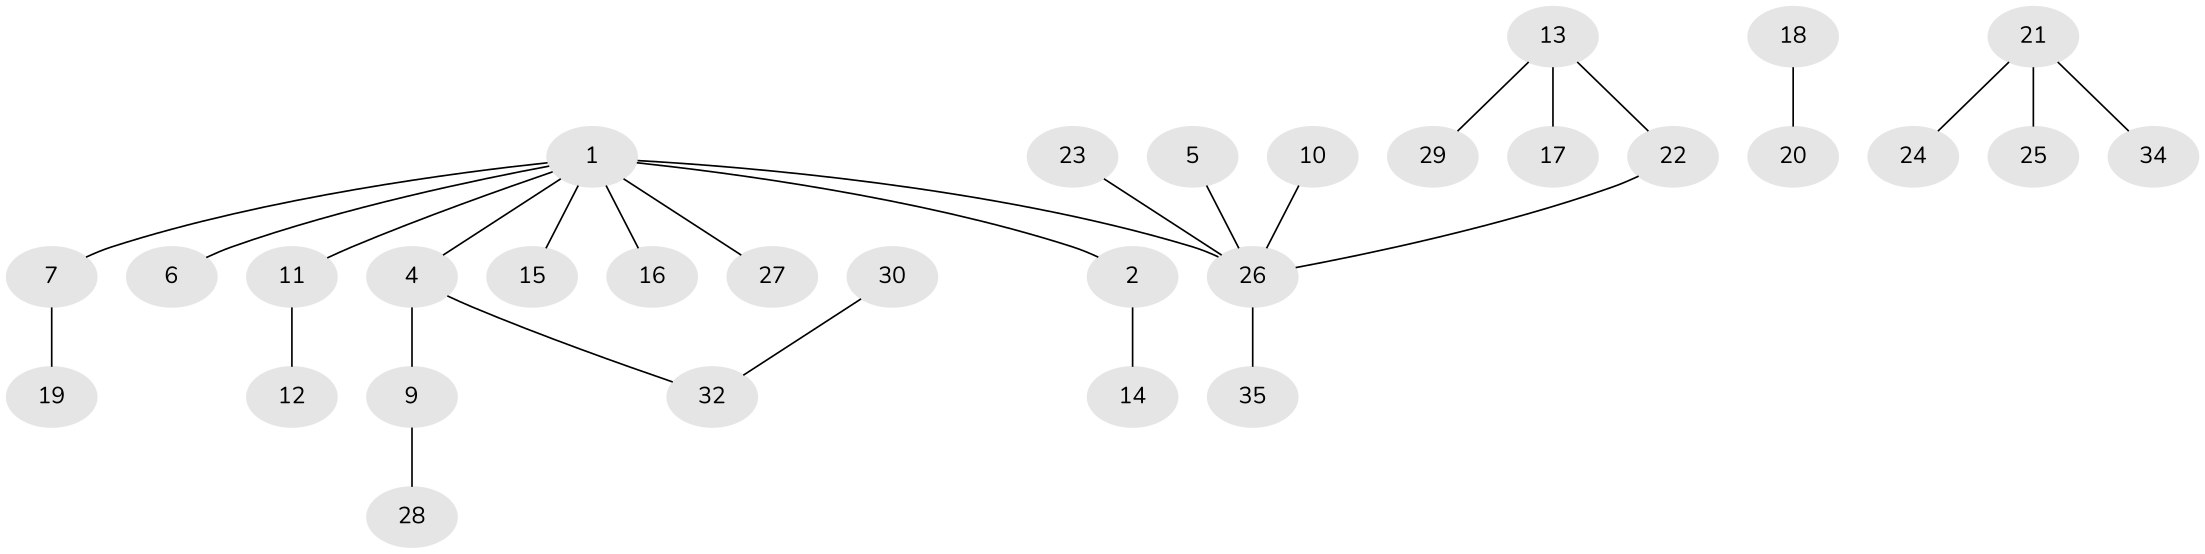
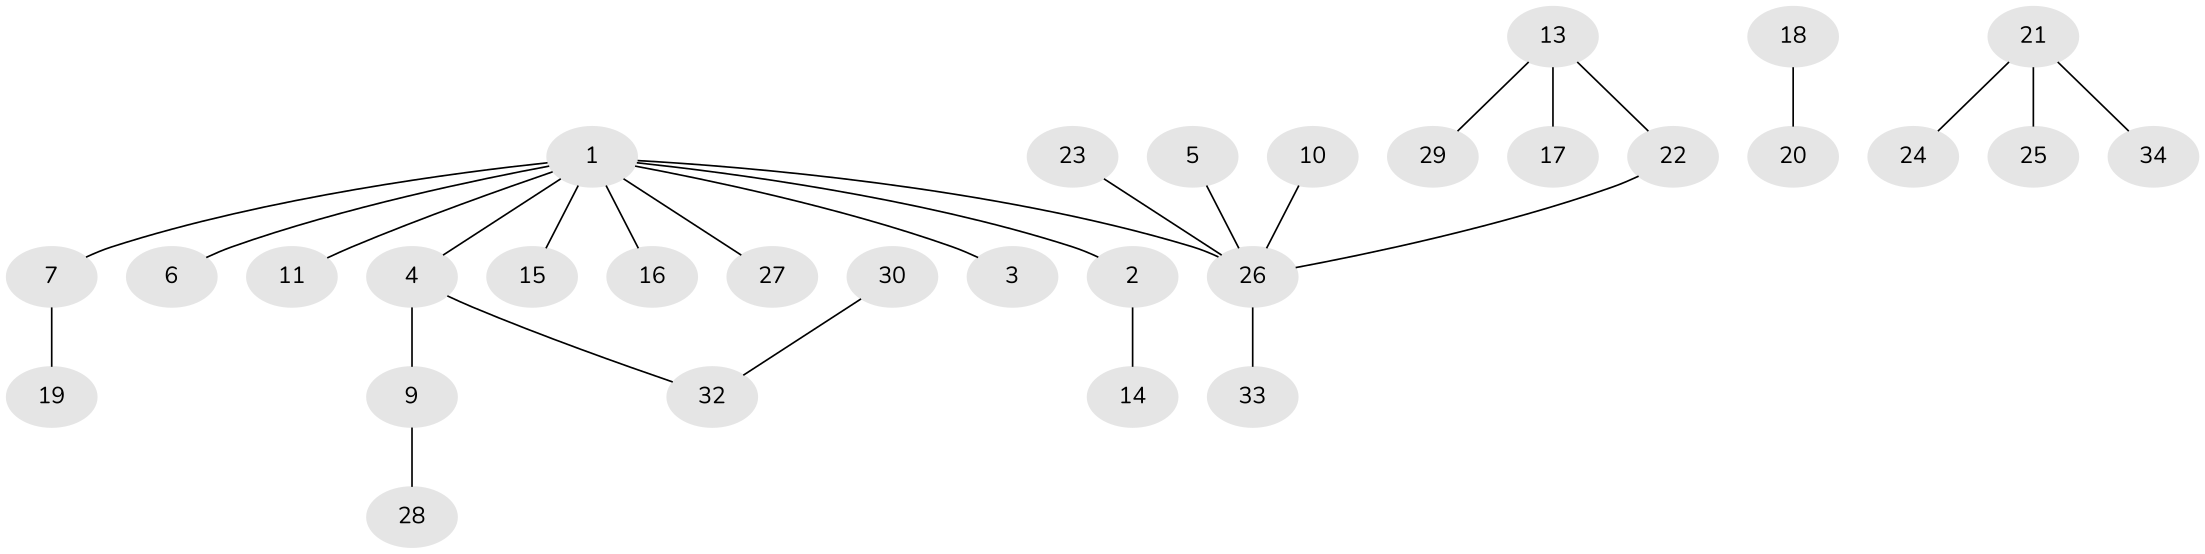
none -> (1013, 277)
(292, 397) -> none
(1253, 397) -> (1253, 397)
